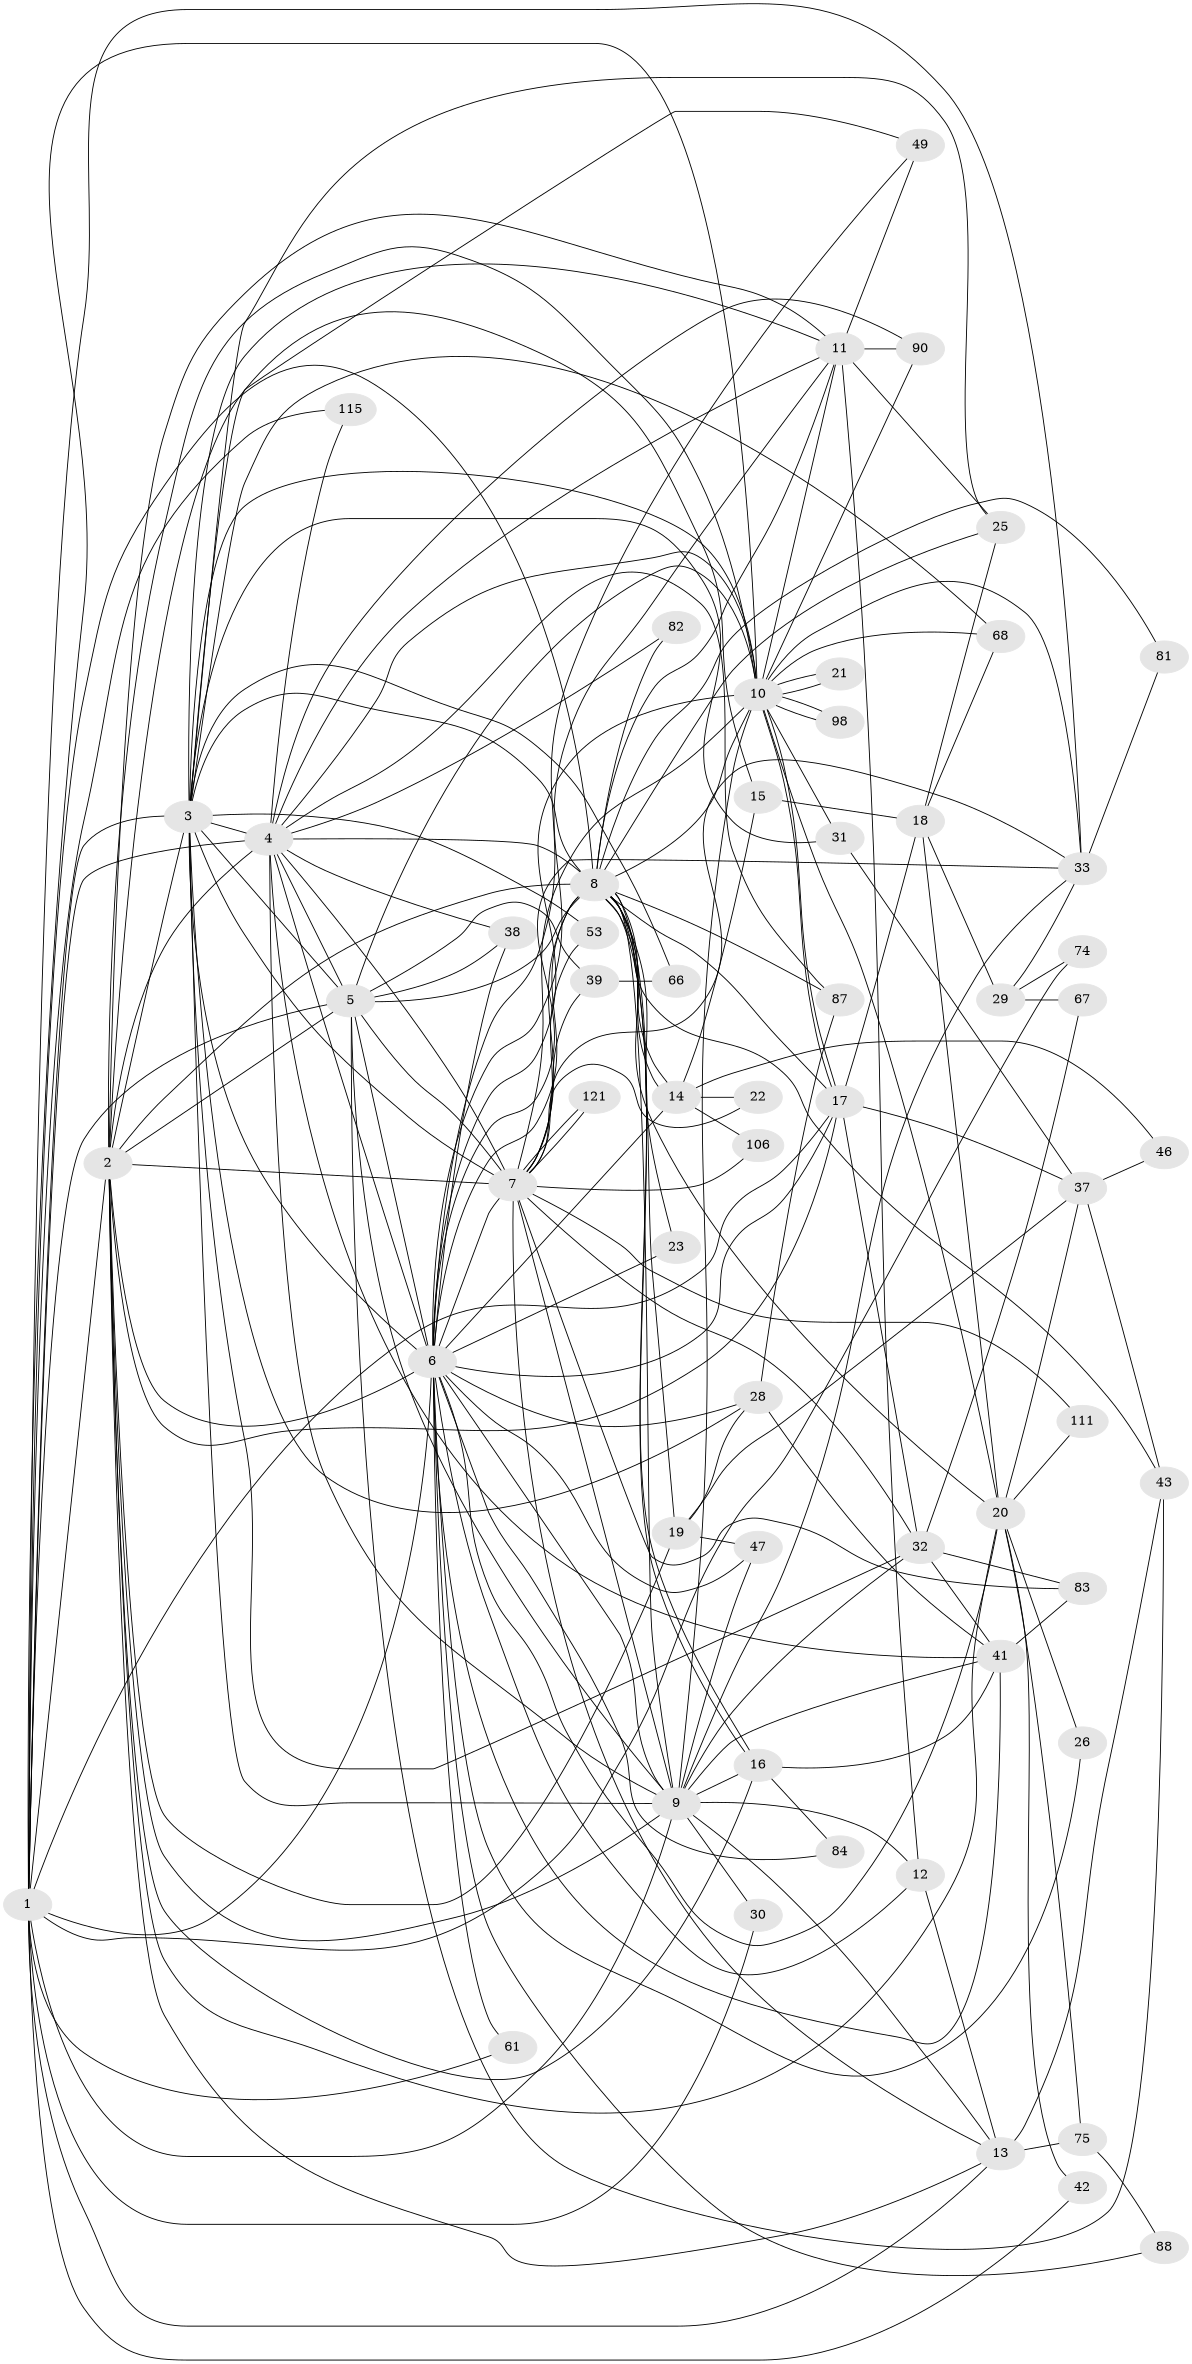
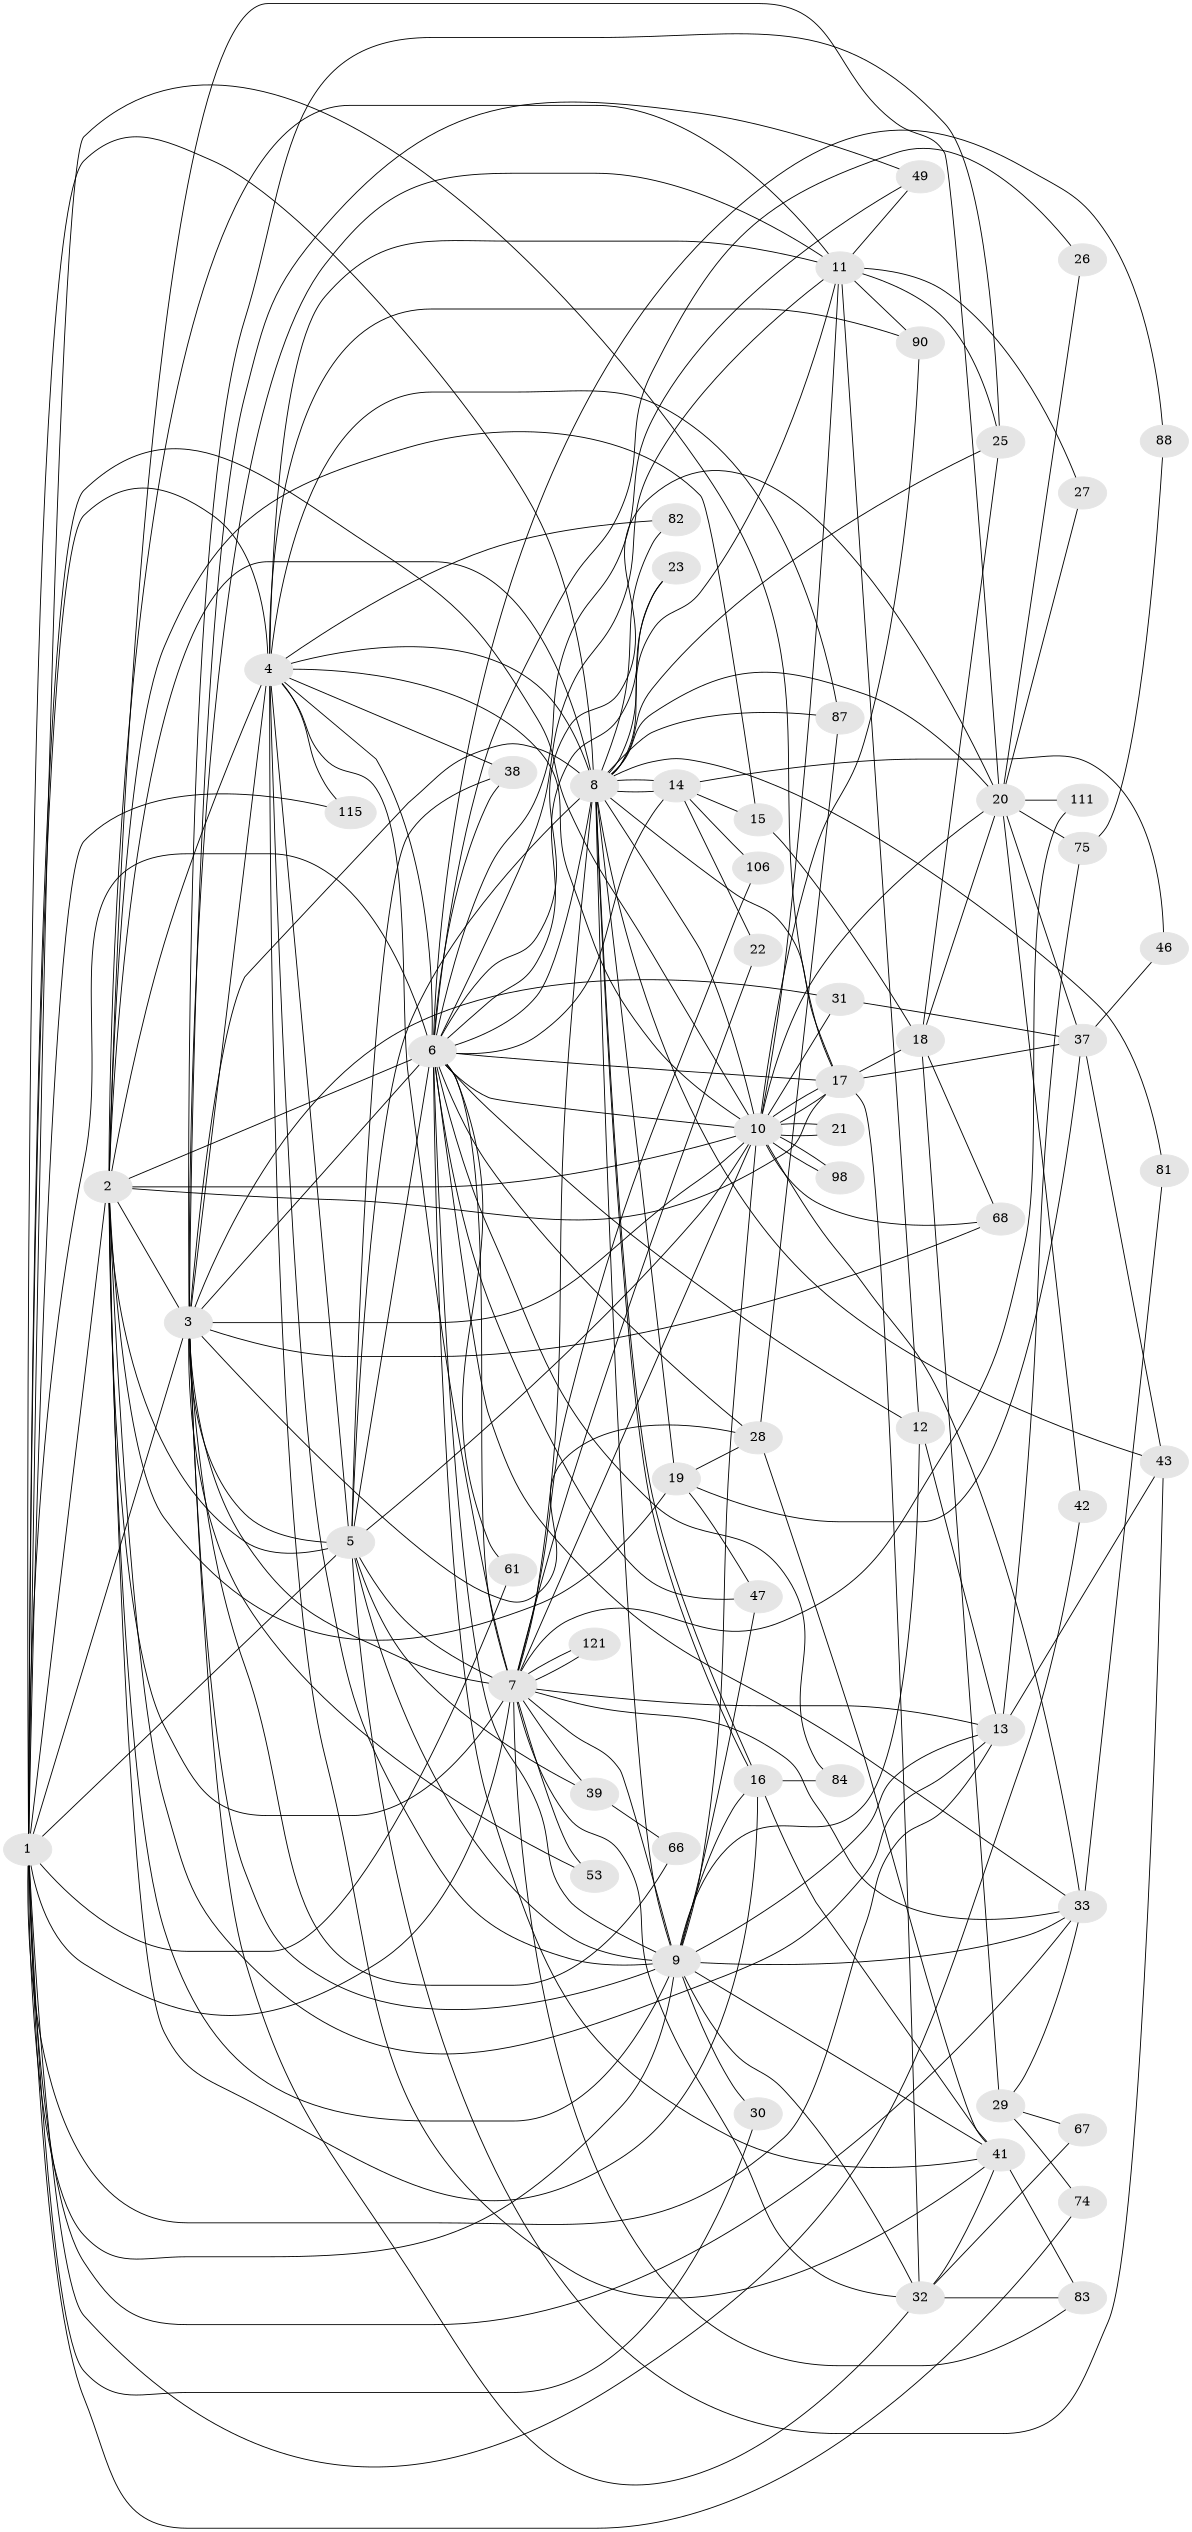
none -> (1083, 493)
none -> (320, 1993)
